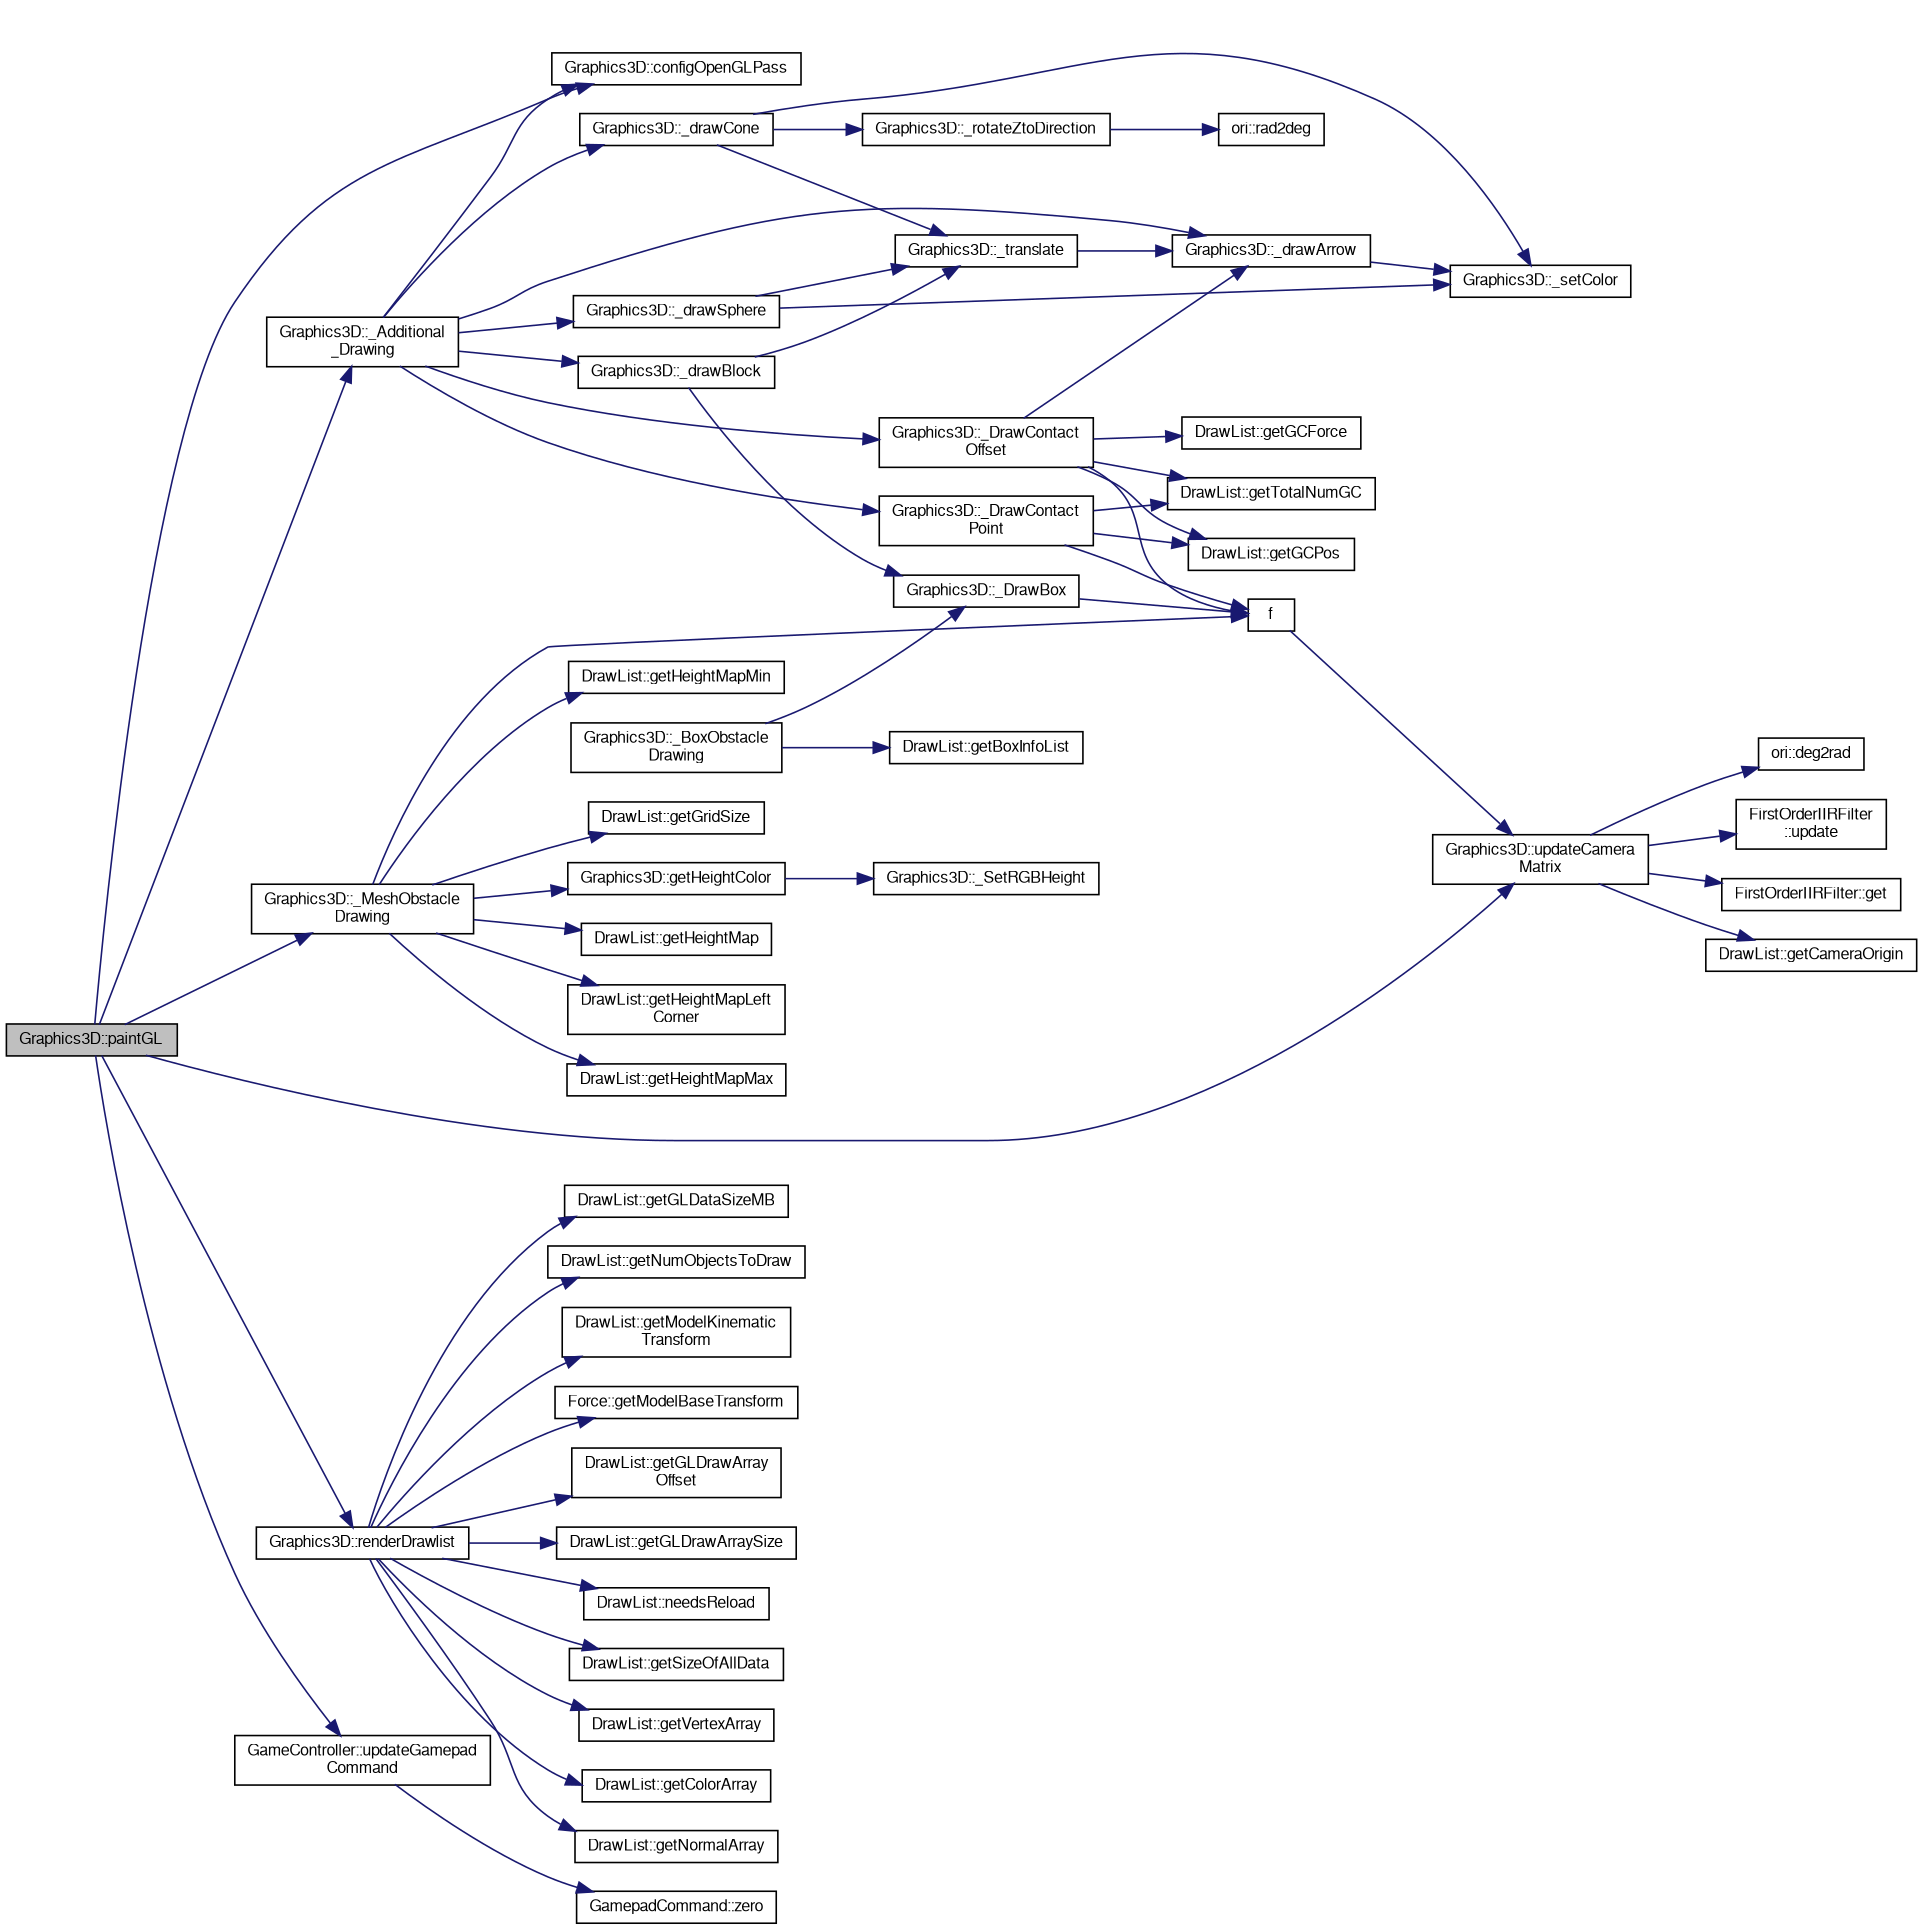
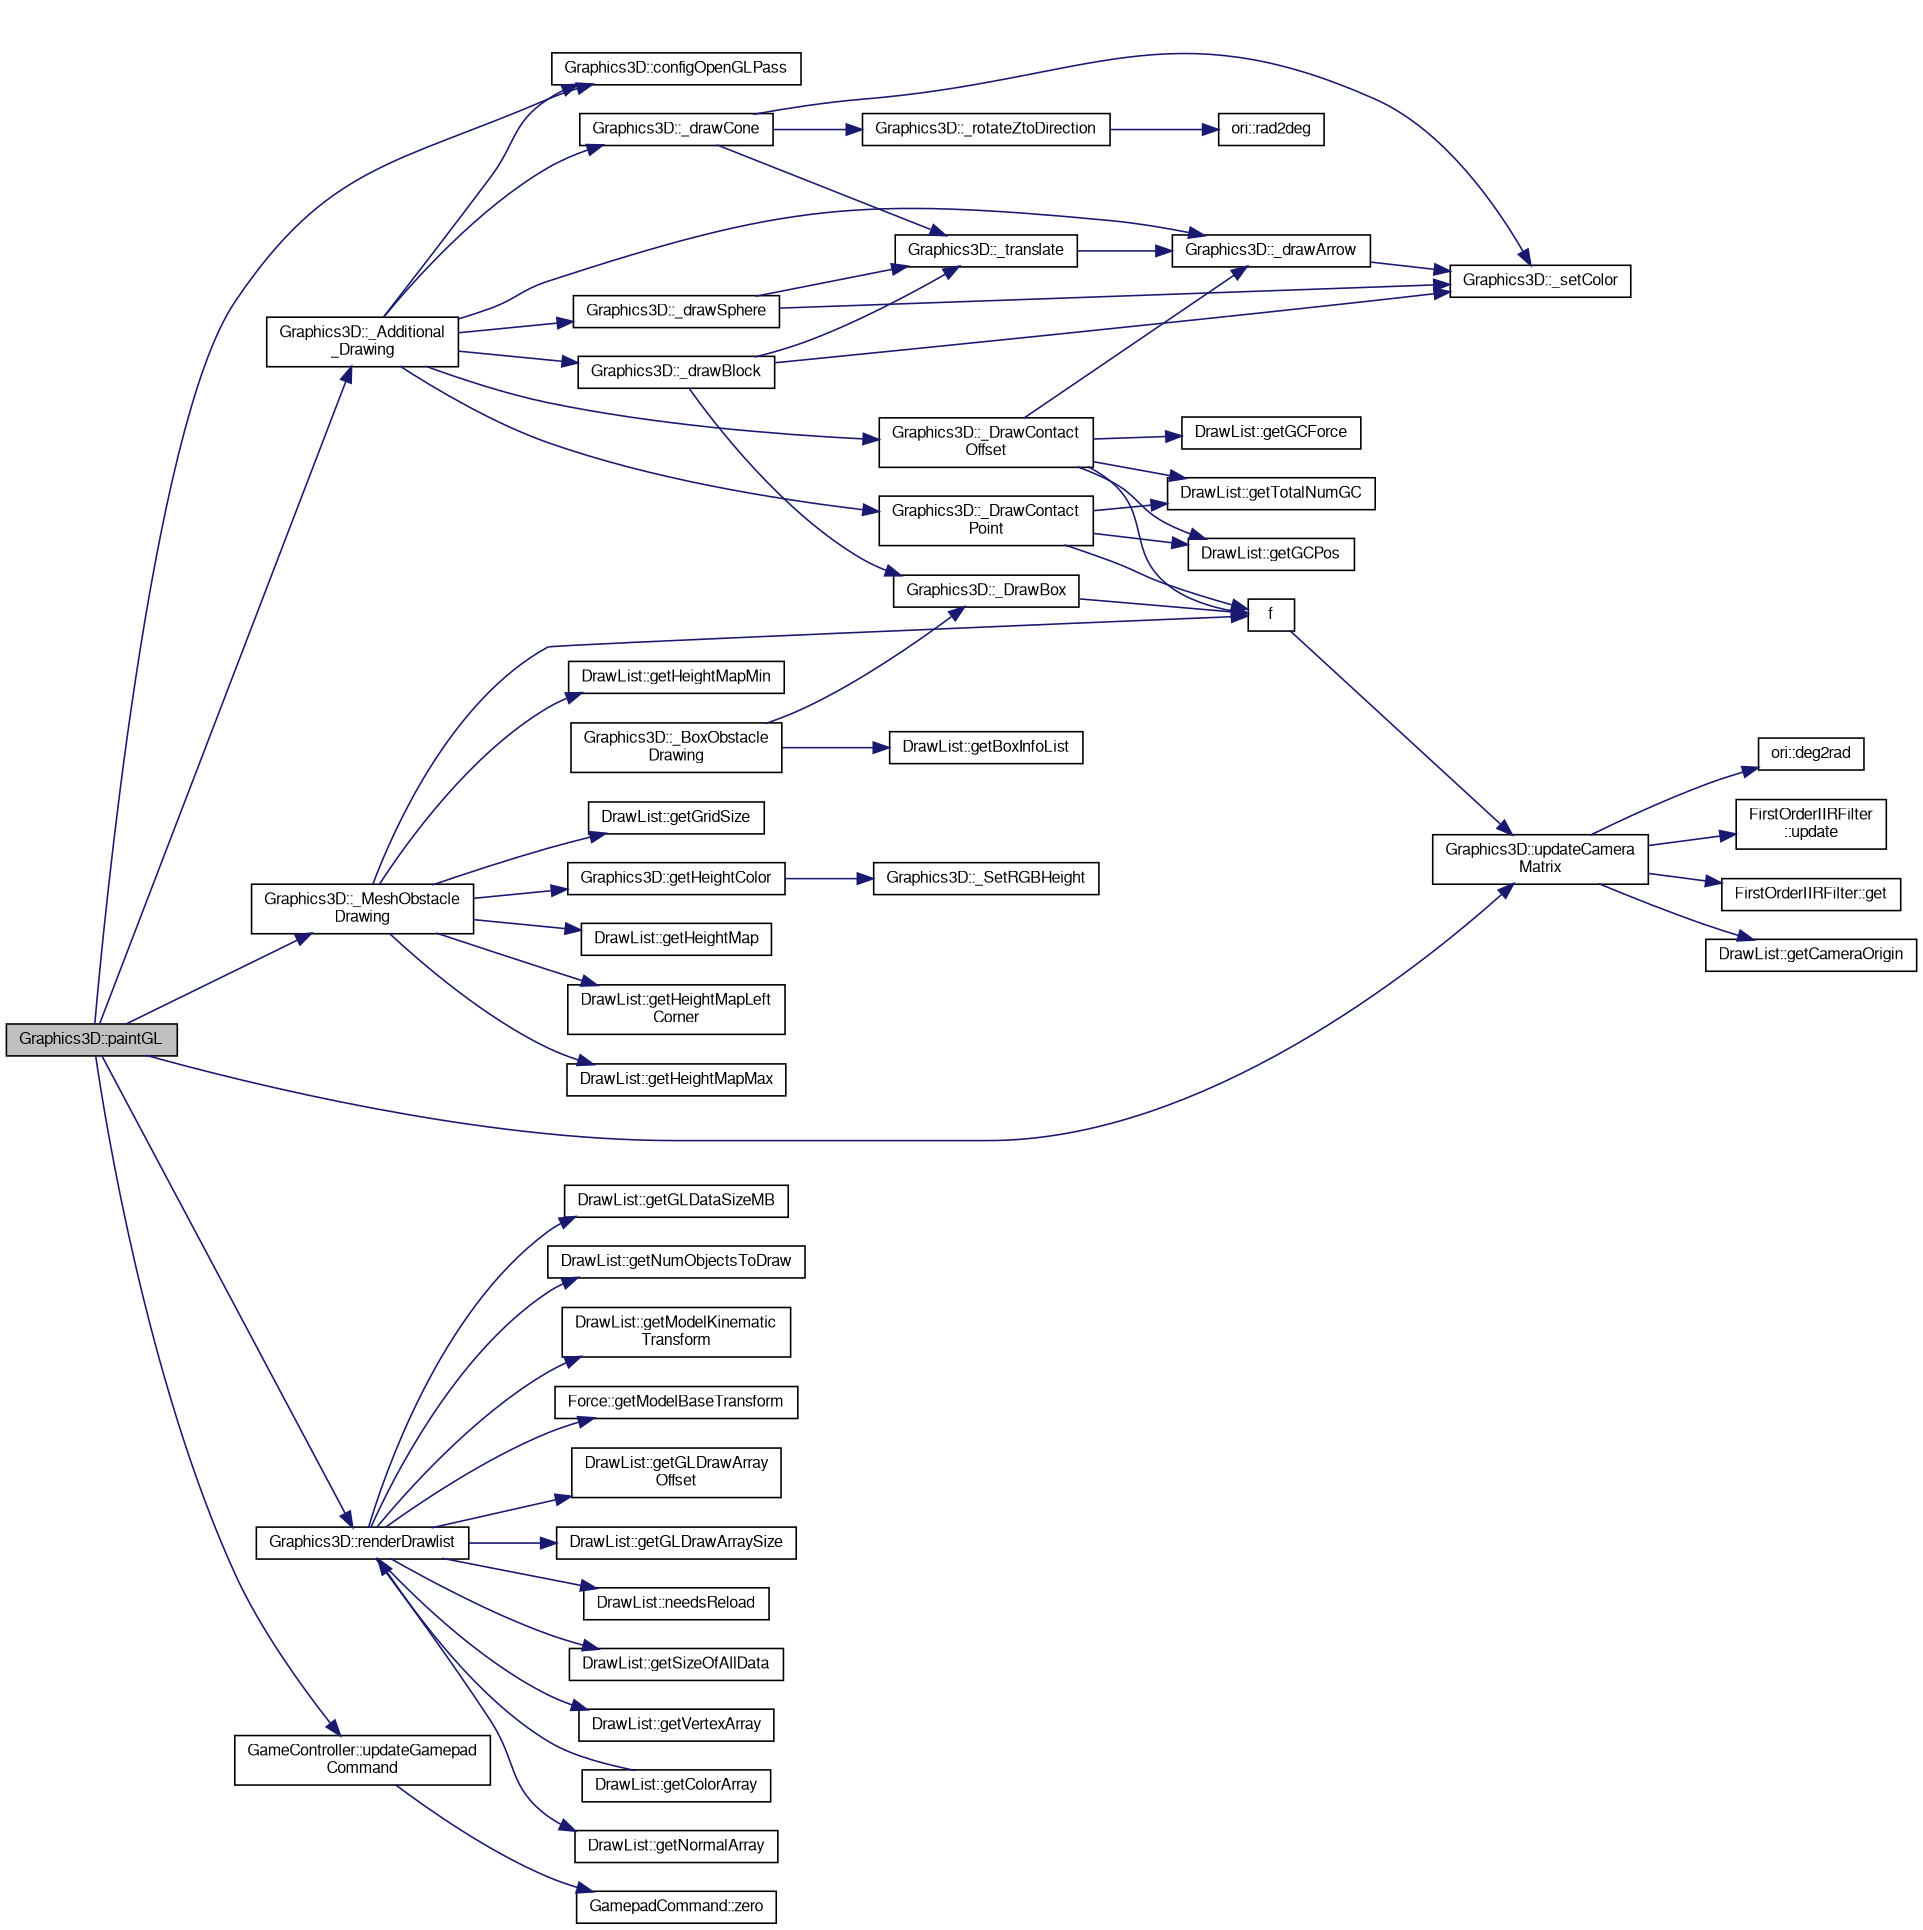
none -> (1105, 329)
(452, 1684) -> (492, 1698)
